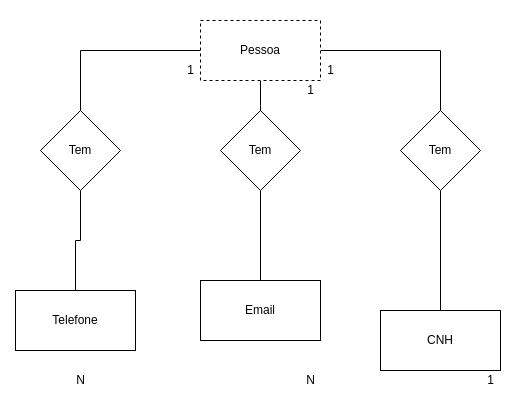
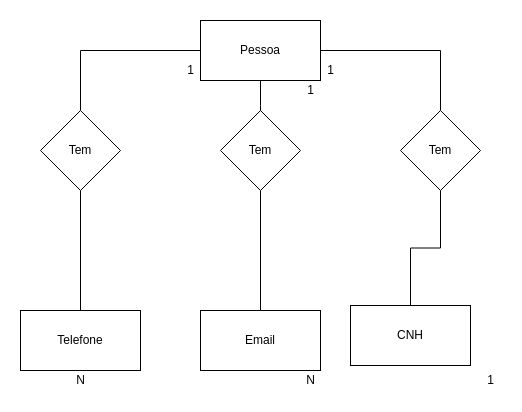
(261, 51) -> (261, 51)
(261, 311) -> (261, 341)
(76, 321) -> (81, 341)
(441, 341) -> (411, 336)
